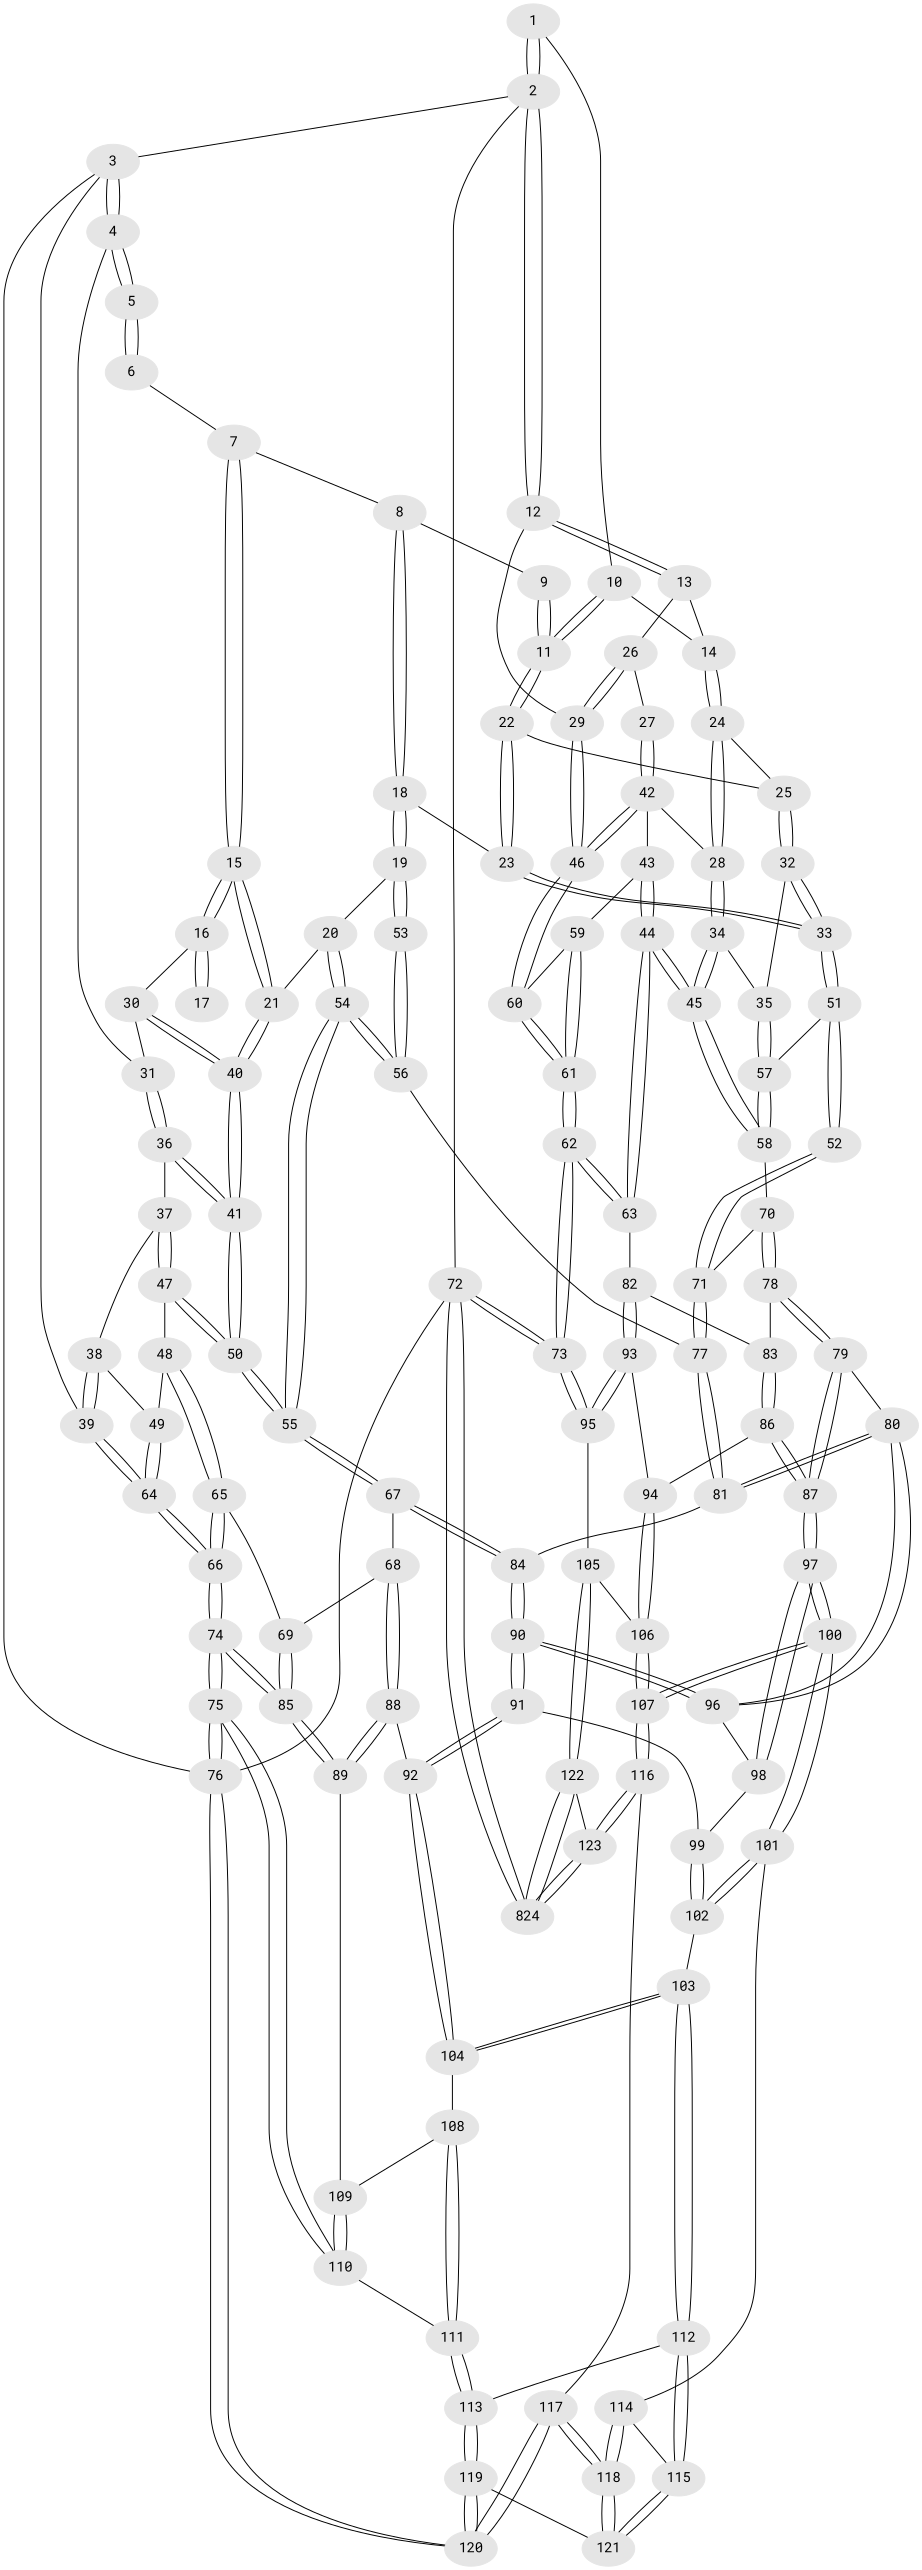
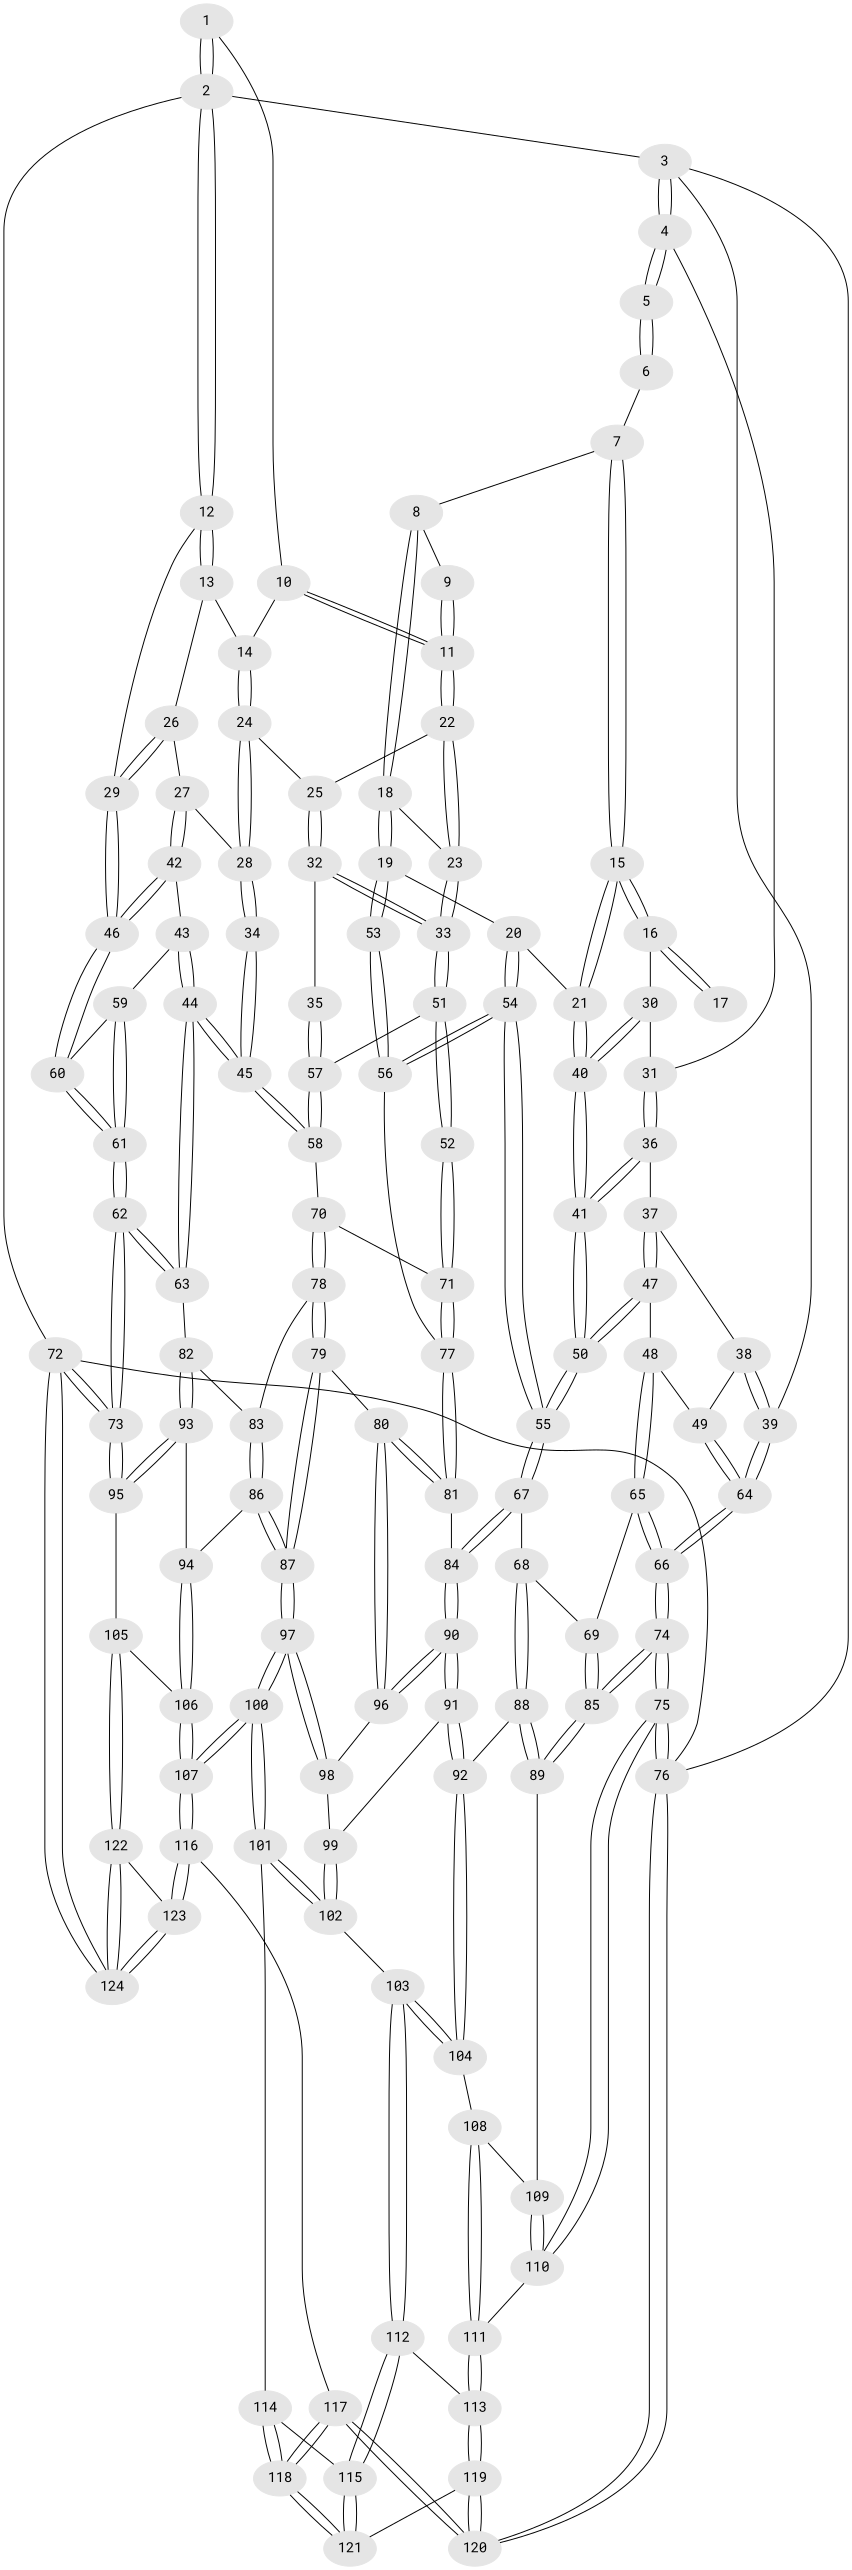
(682, 829) -> (214, 829)
(741, 969) -> none
(527, 1917) -> (112, 1987)
